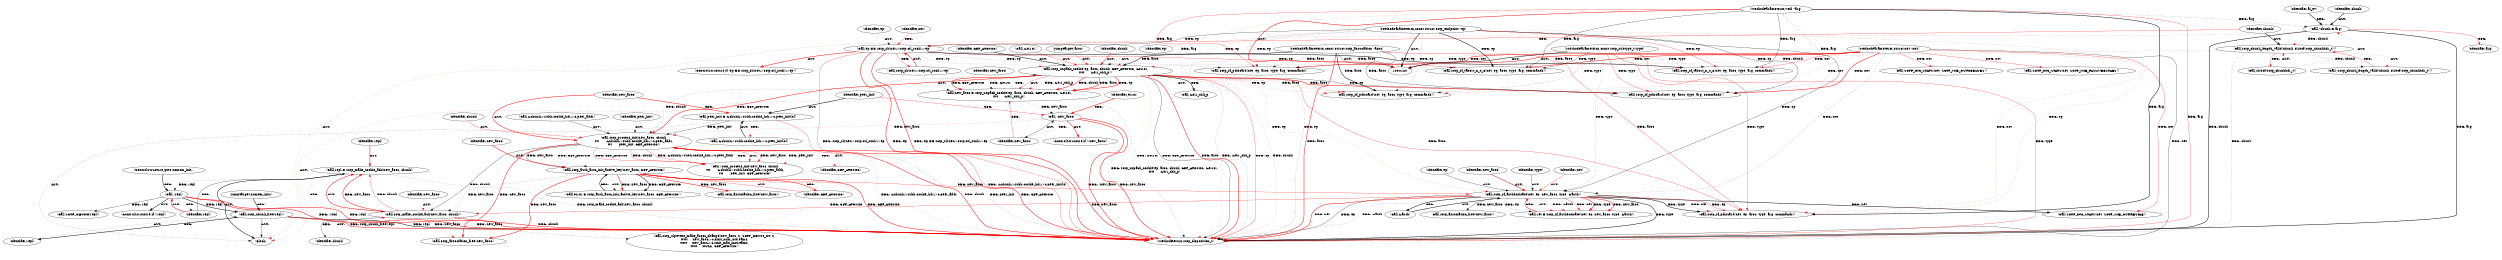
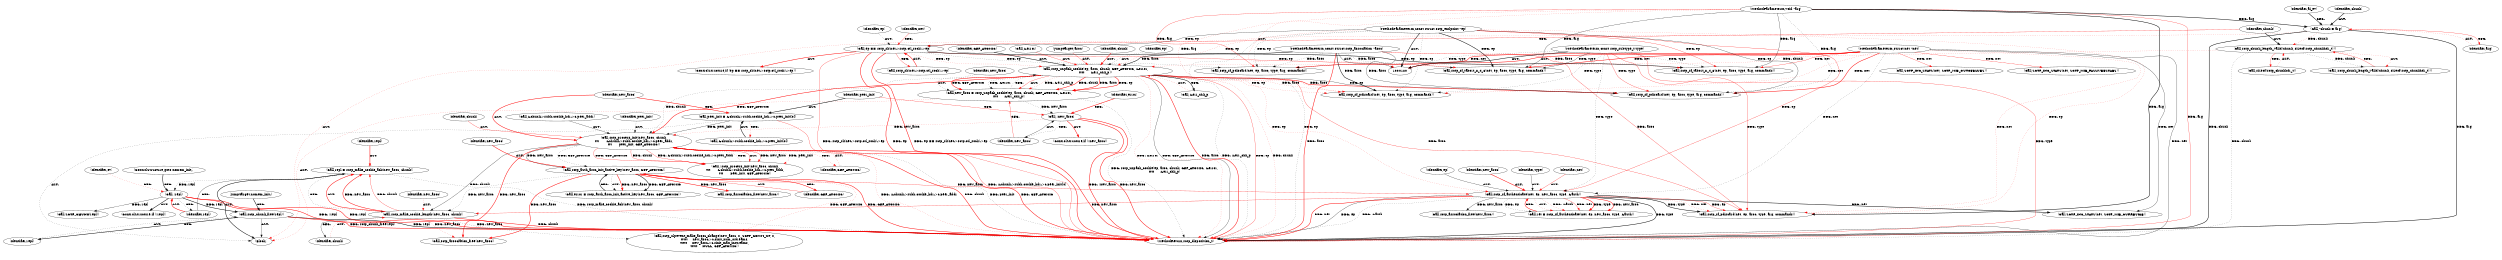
(2120, 14) -> (2120, 14)
(1413, 21) -> (1413, 21)
(1796, 52) -> (1796, 52)
(2111, 58) -> (2111, 58)
(2338, 58) -> (2429, 33)
none -> (102, 170)
(423, 215) -> (423, 215)
(1400, 215) -> none
